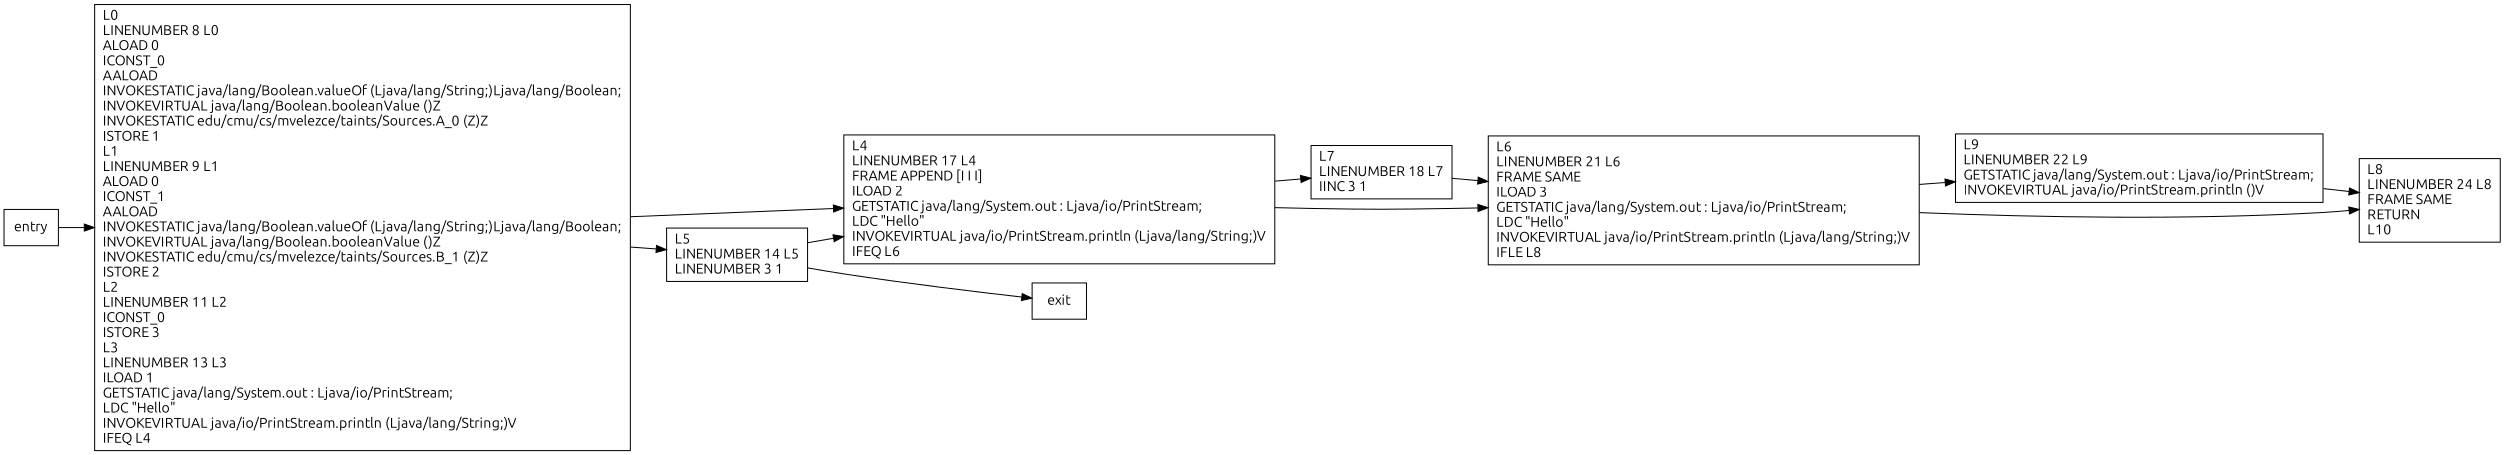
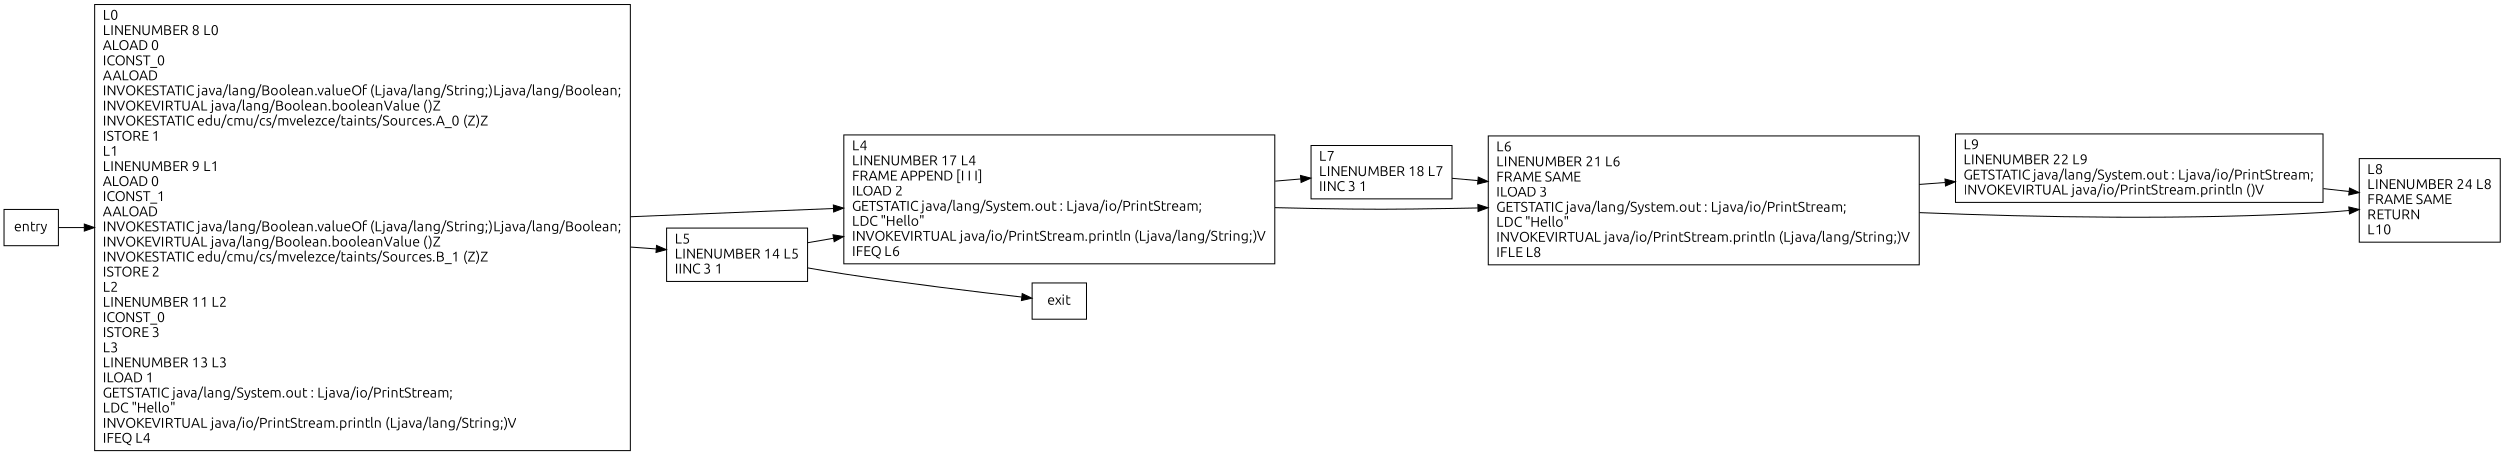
(737, 255) -> (737, 255)
